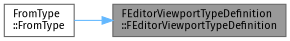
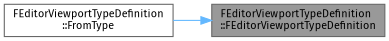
(39, 20) -> (89, 20)
